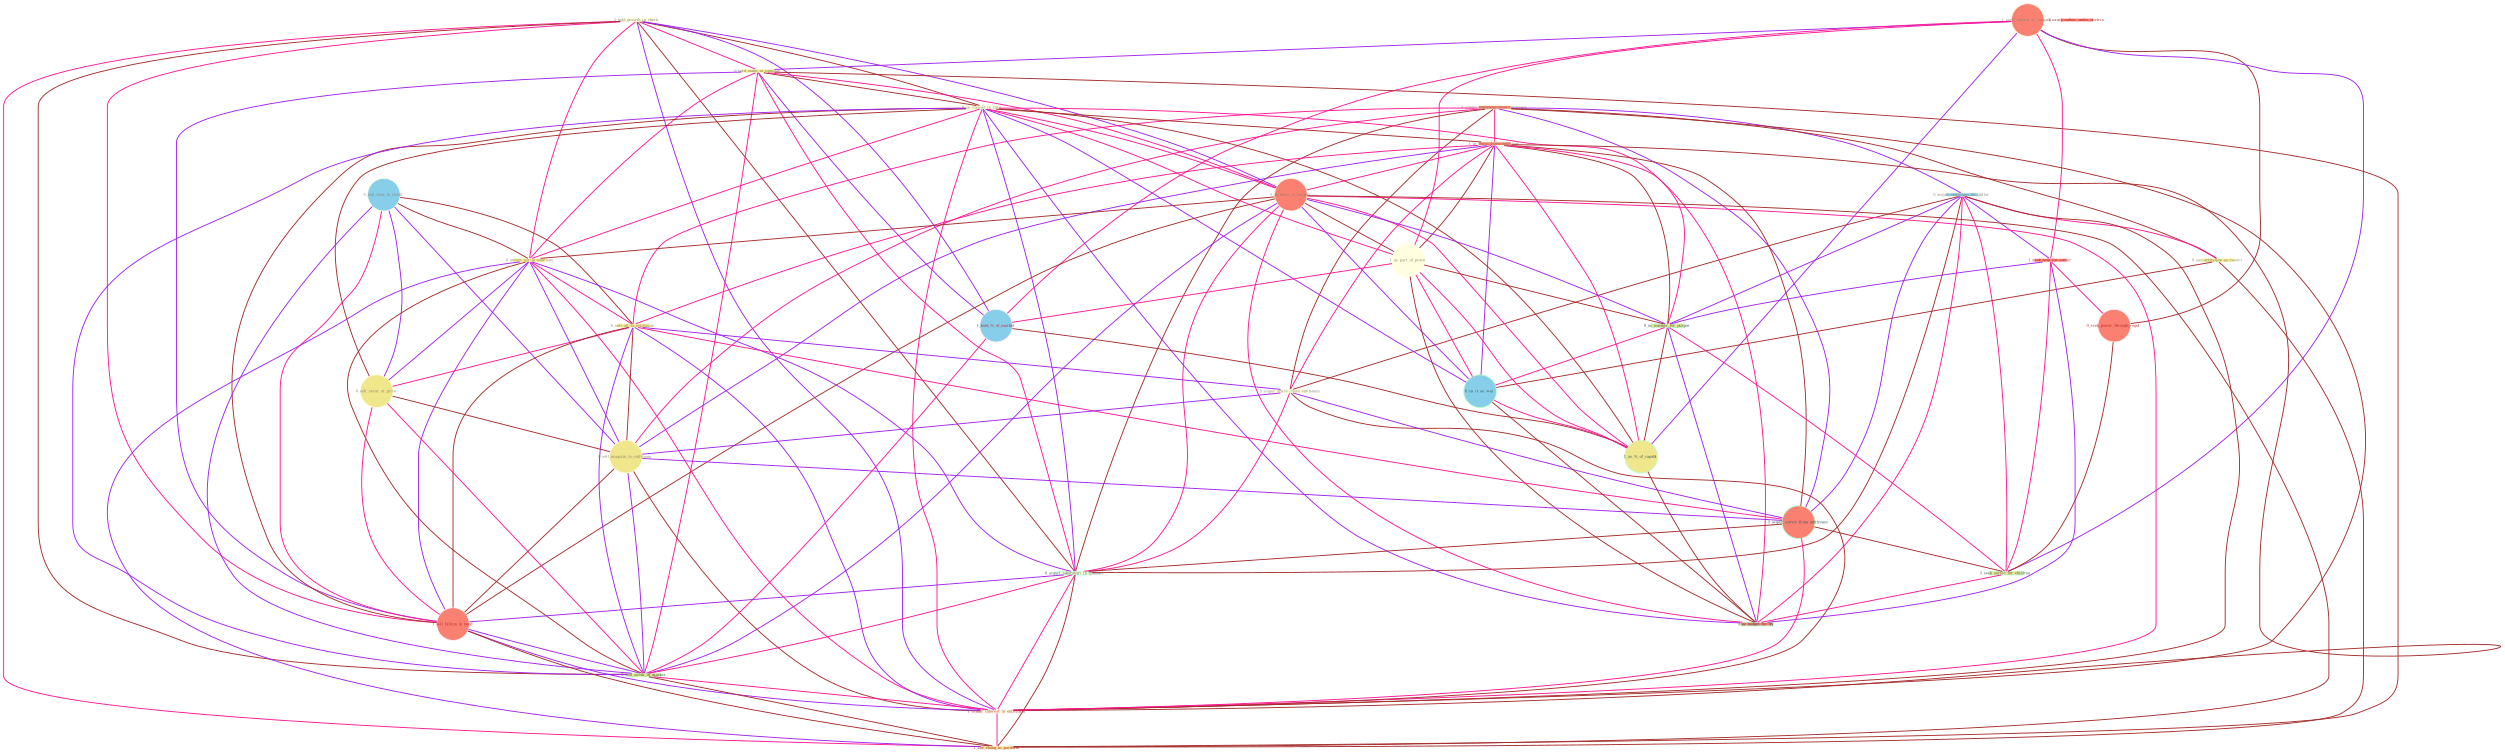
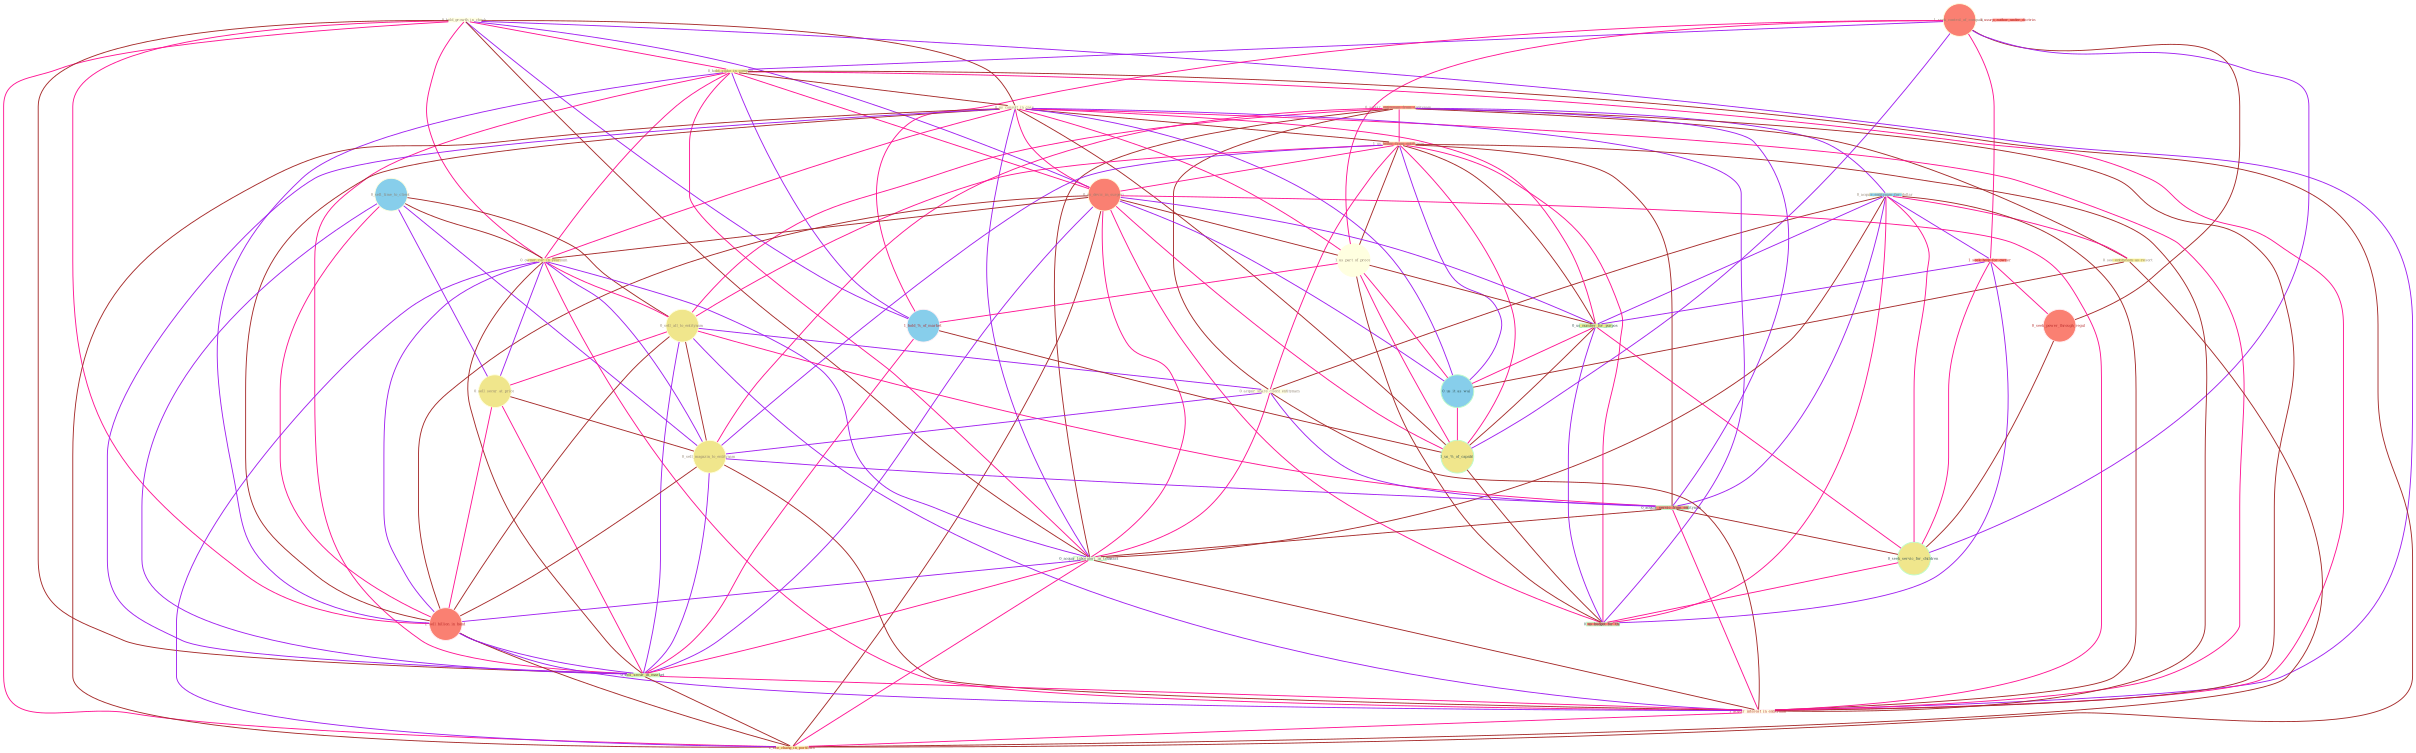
(434, 153) -> (97, 326)
none -> (2134, 172)
(633, 326) -> (682, 326)
(1630, 518) -> none
(1799, 522) -> (1672, 508)
(2006, 573) -> (1914, 559)
(1036, 642) -> (1424, 635)
(1049, 666) -> (941, 653)
